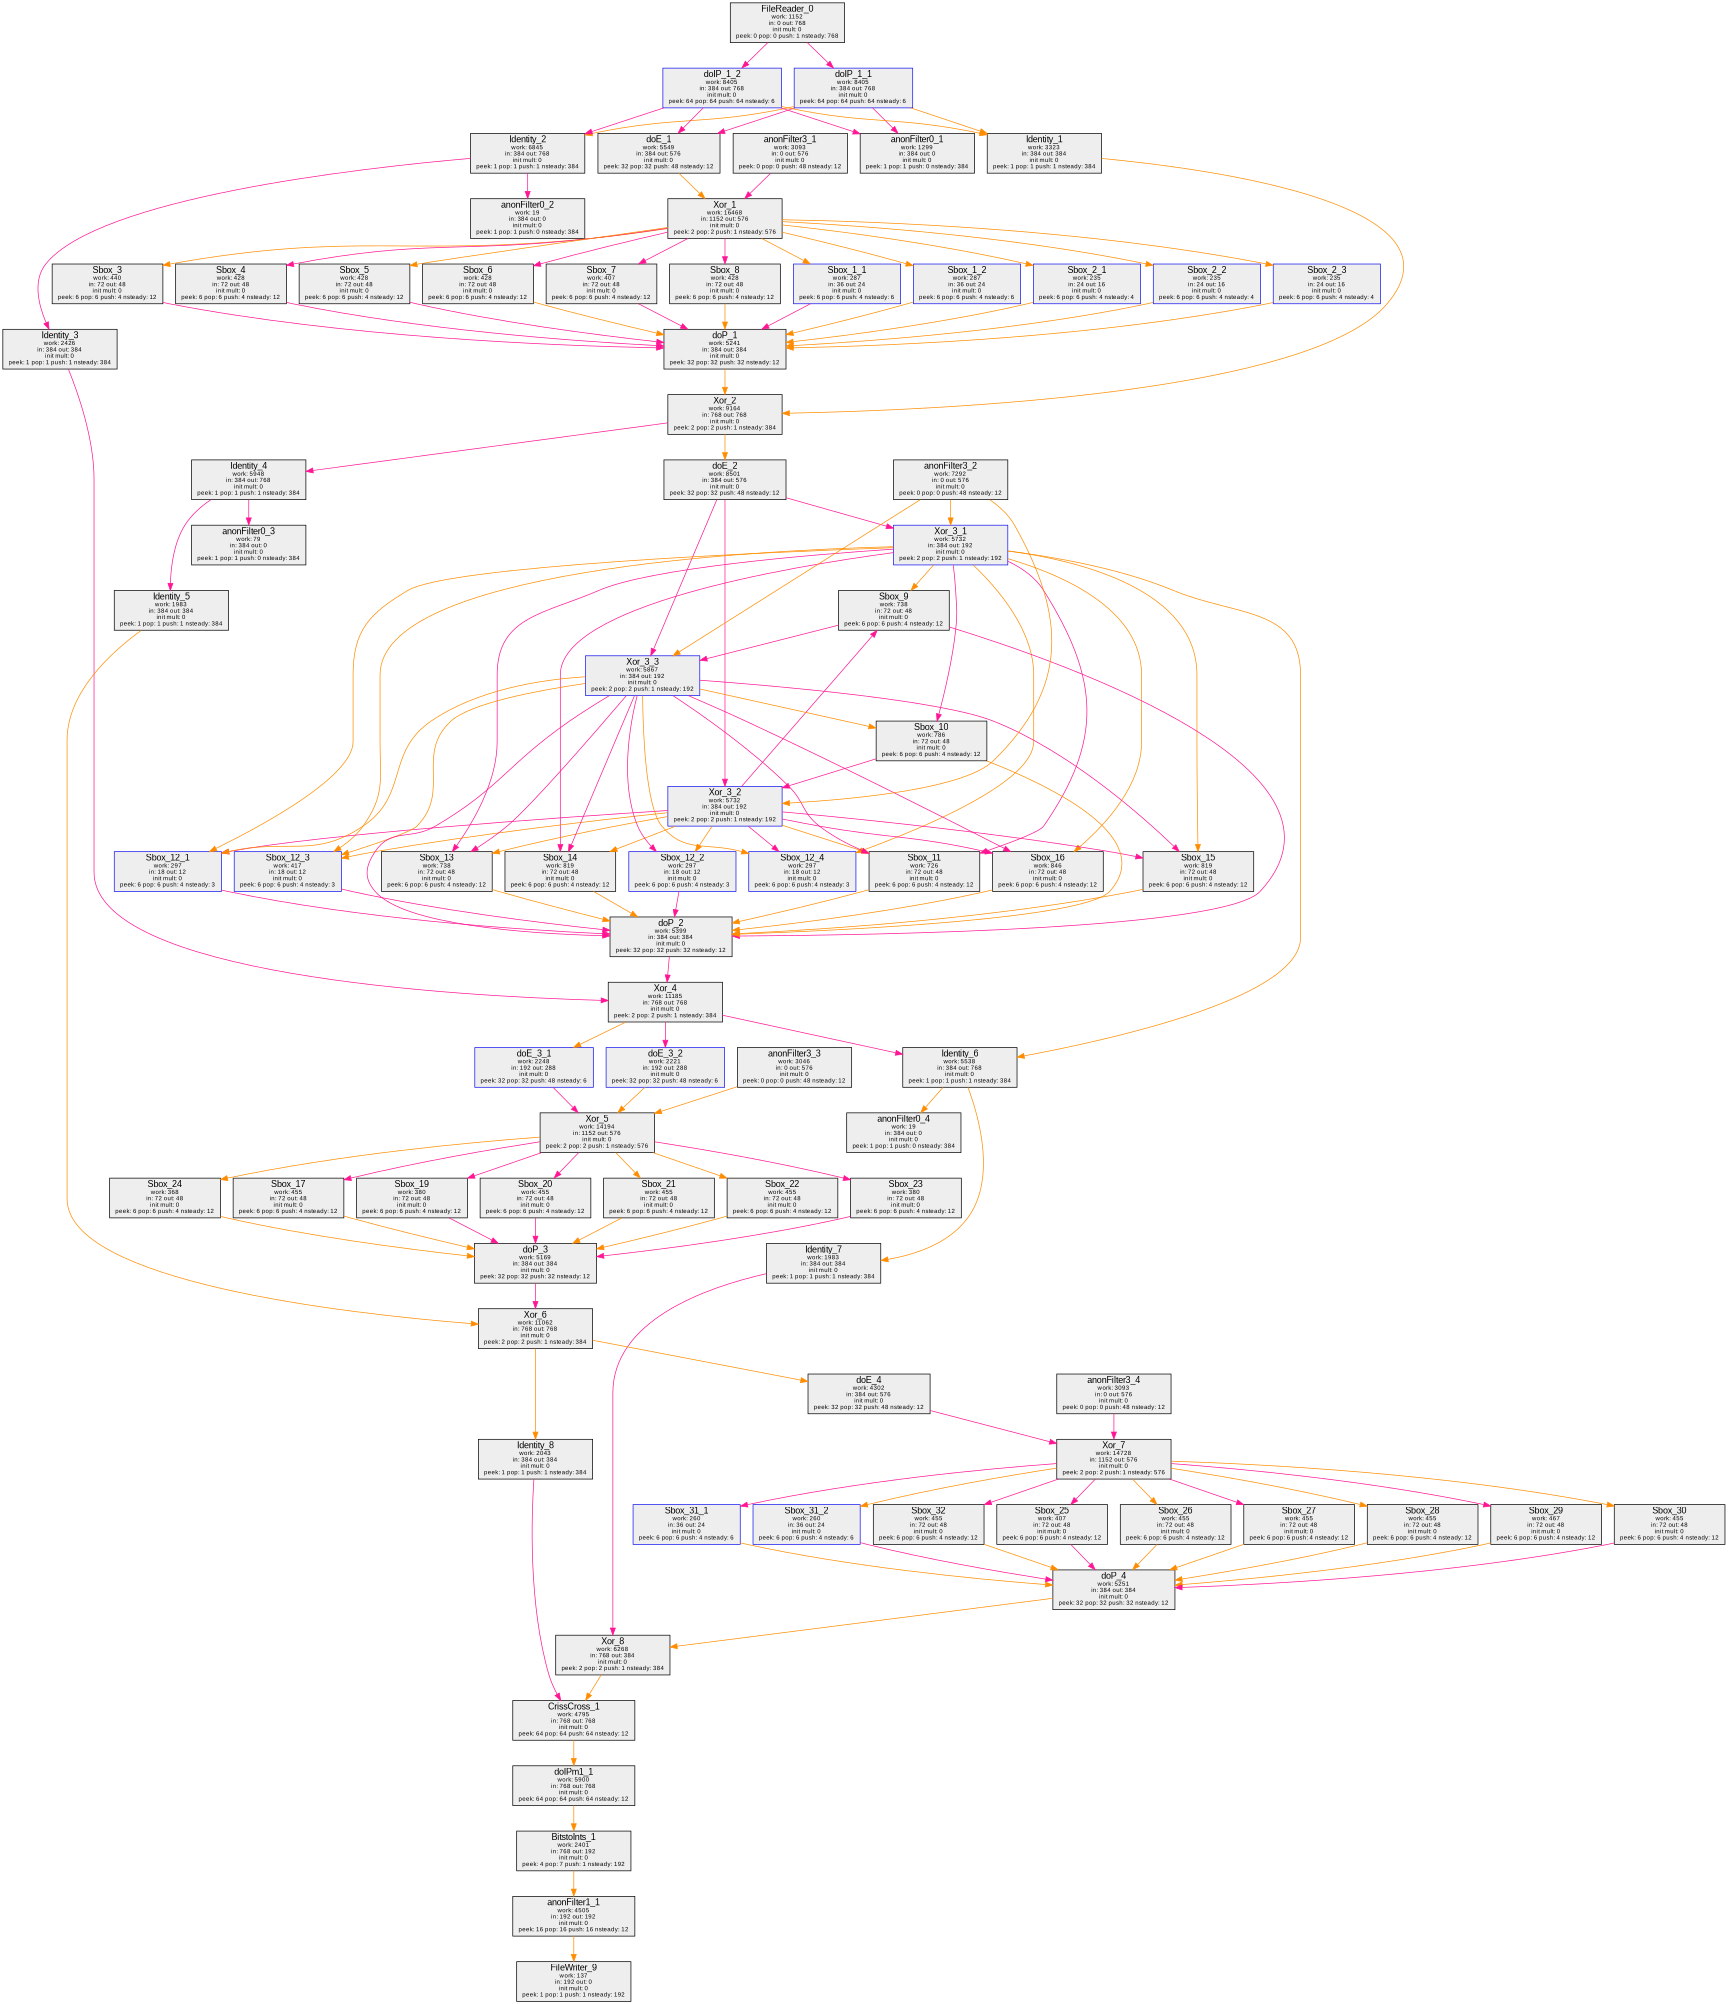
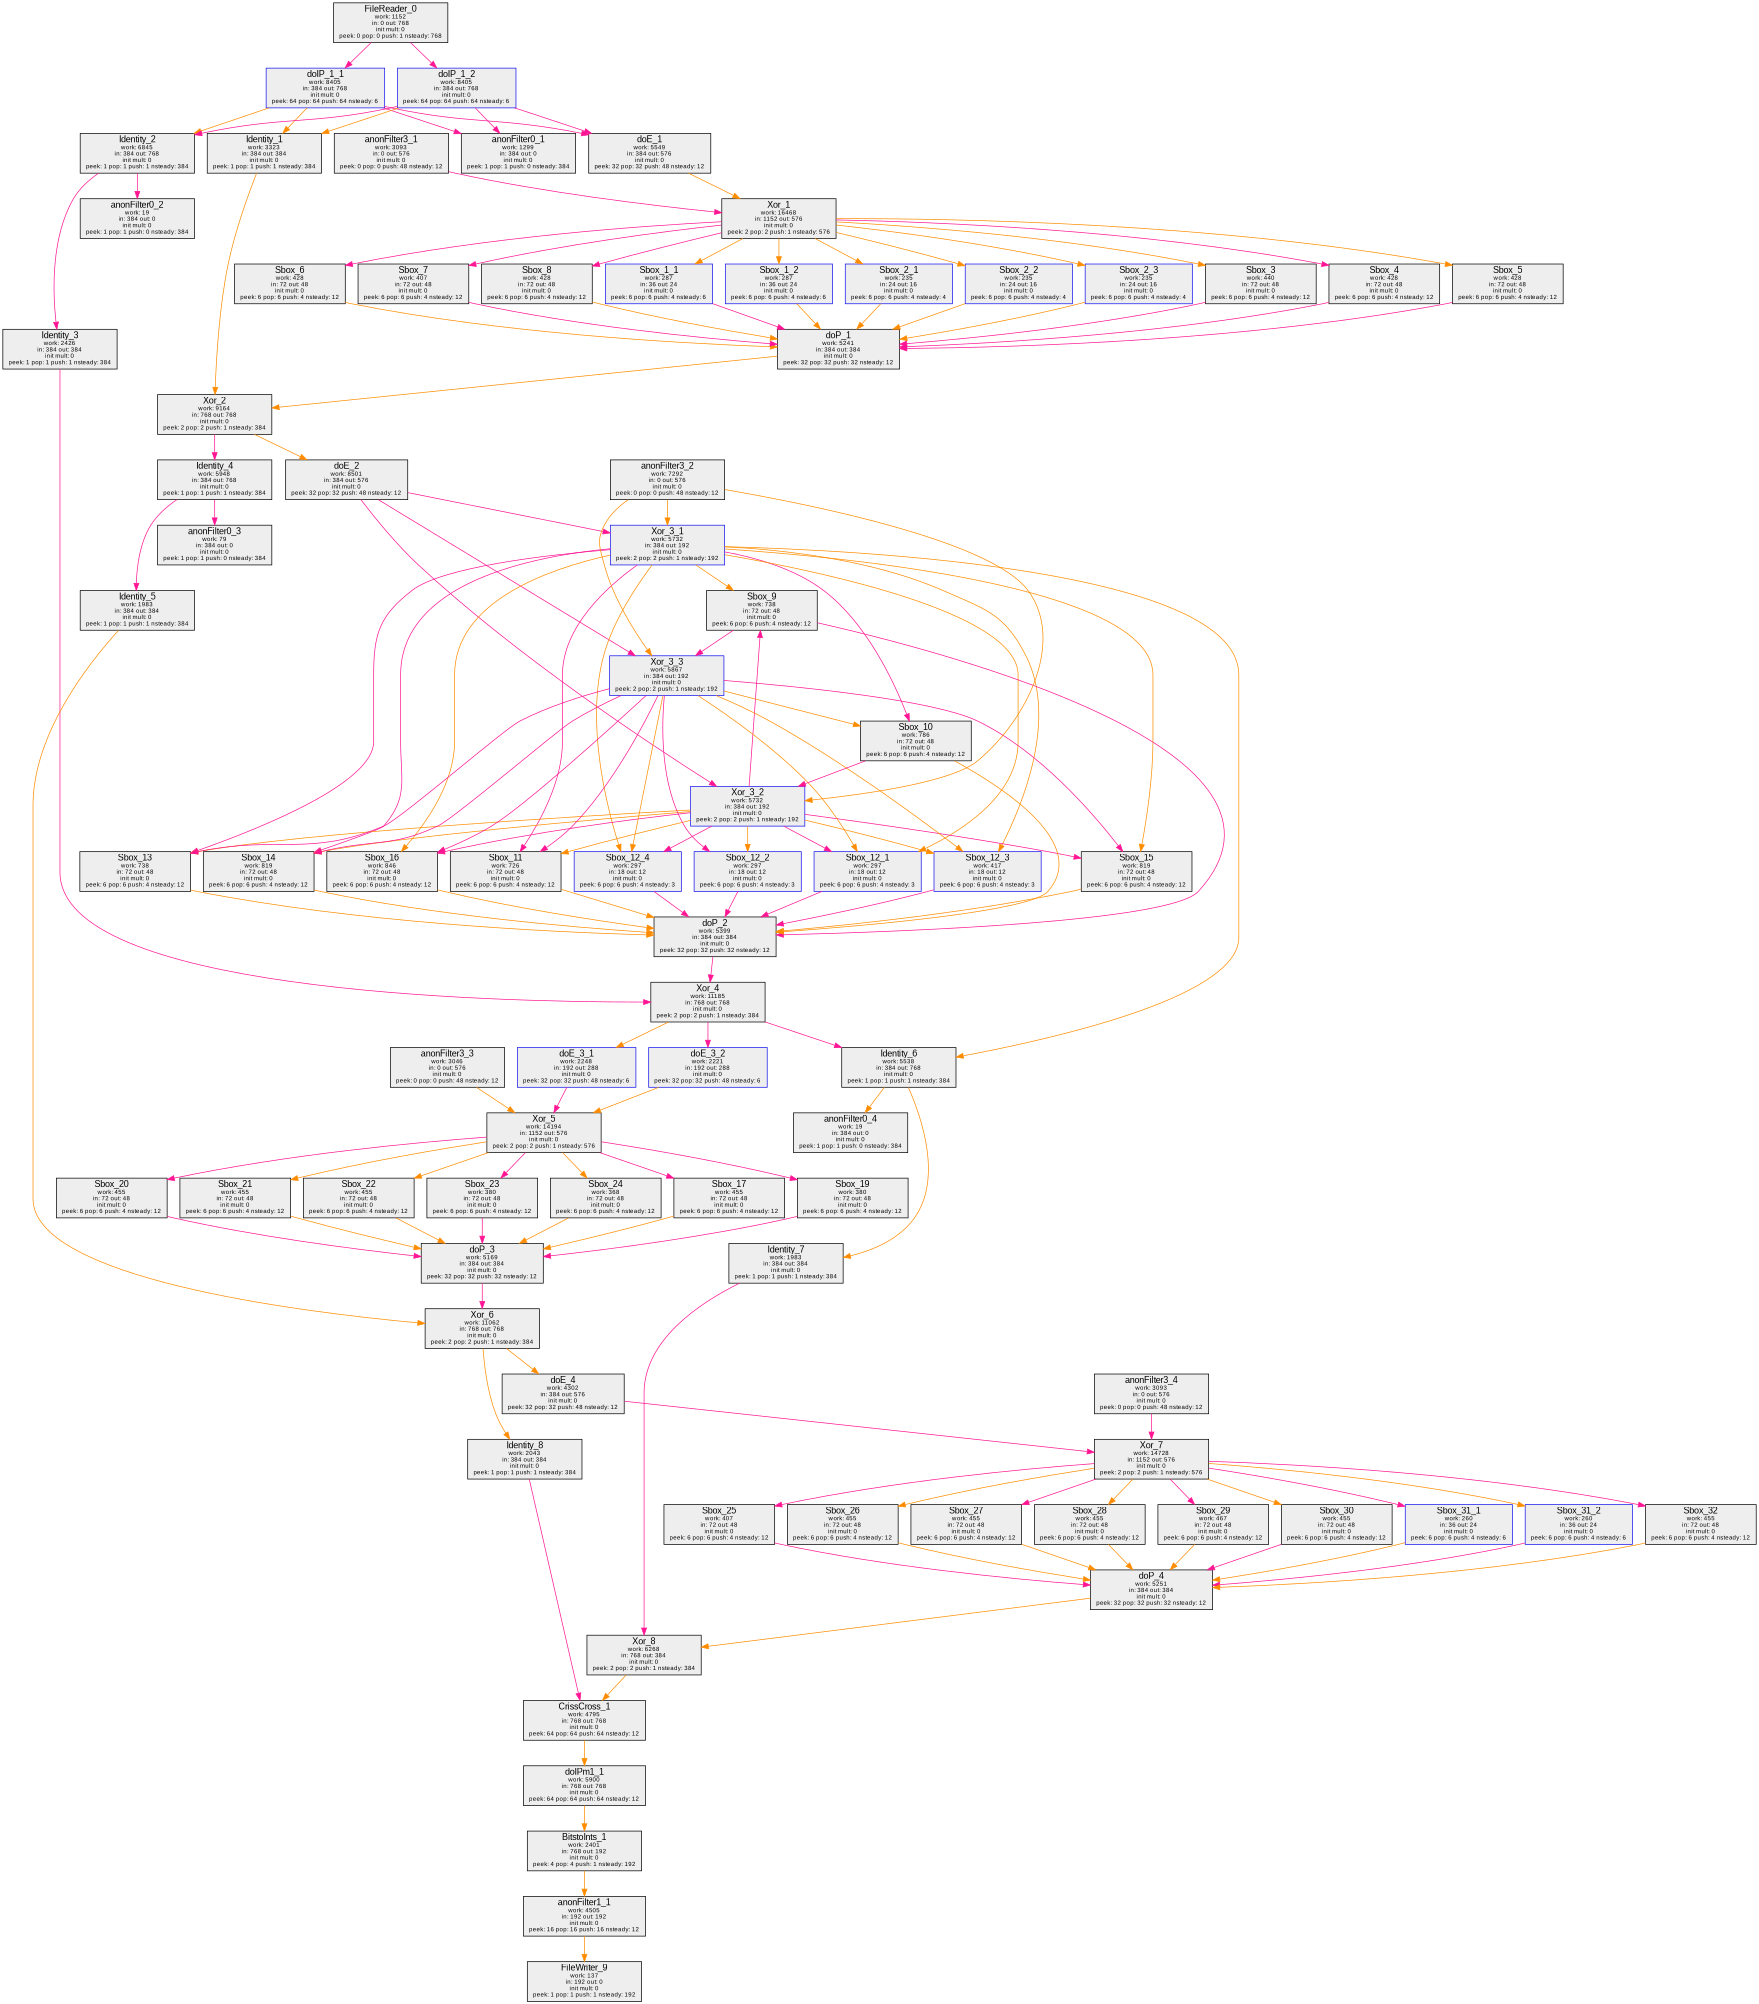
(370, 861) -> (668, 902)
(574, 1864) -> (584, 1864)
